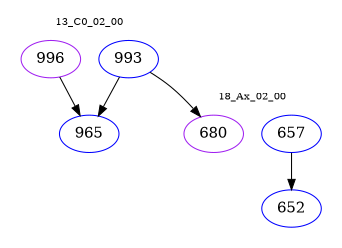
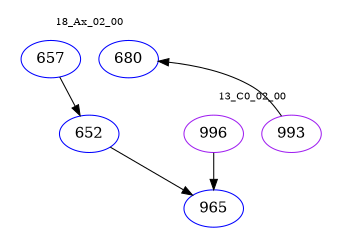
(129, 59) -> (292, 134)
(111, 92) -> (147, 168)
(214, 134) -> (129, 59)
